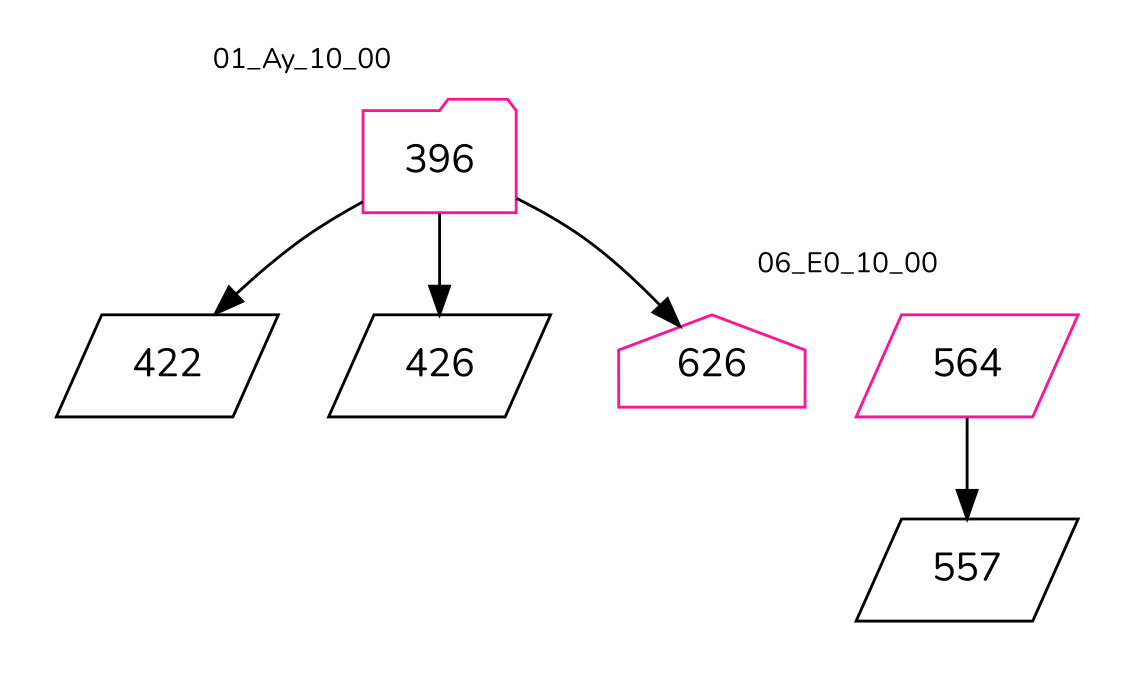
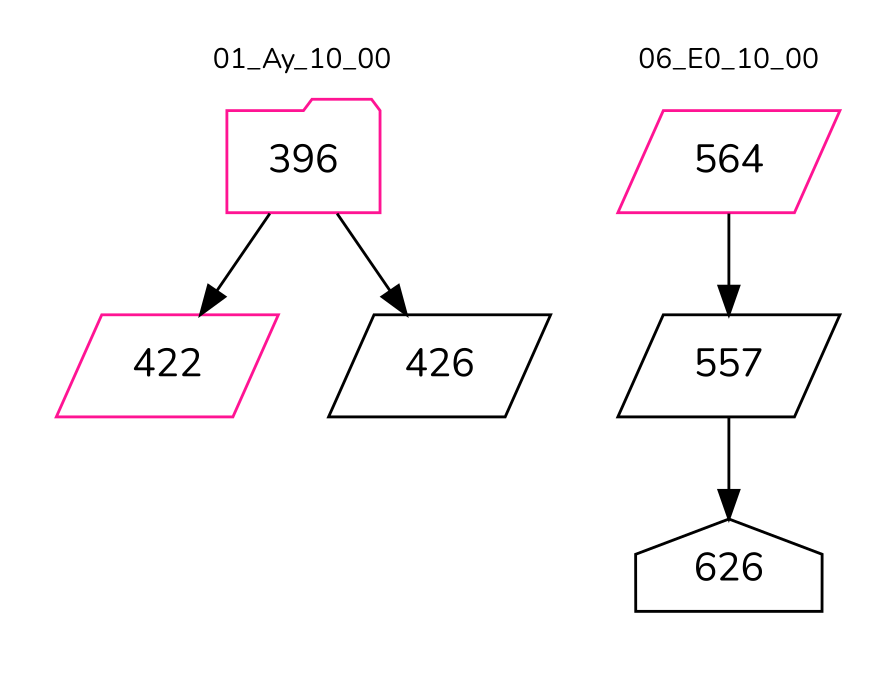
(614, 262) -> (729, 454)
(167, 366) -> (167, 366)
(712, 366) -> (729, 570)
